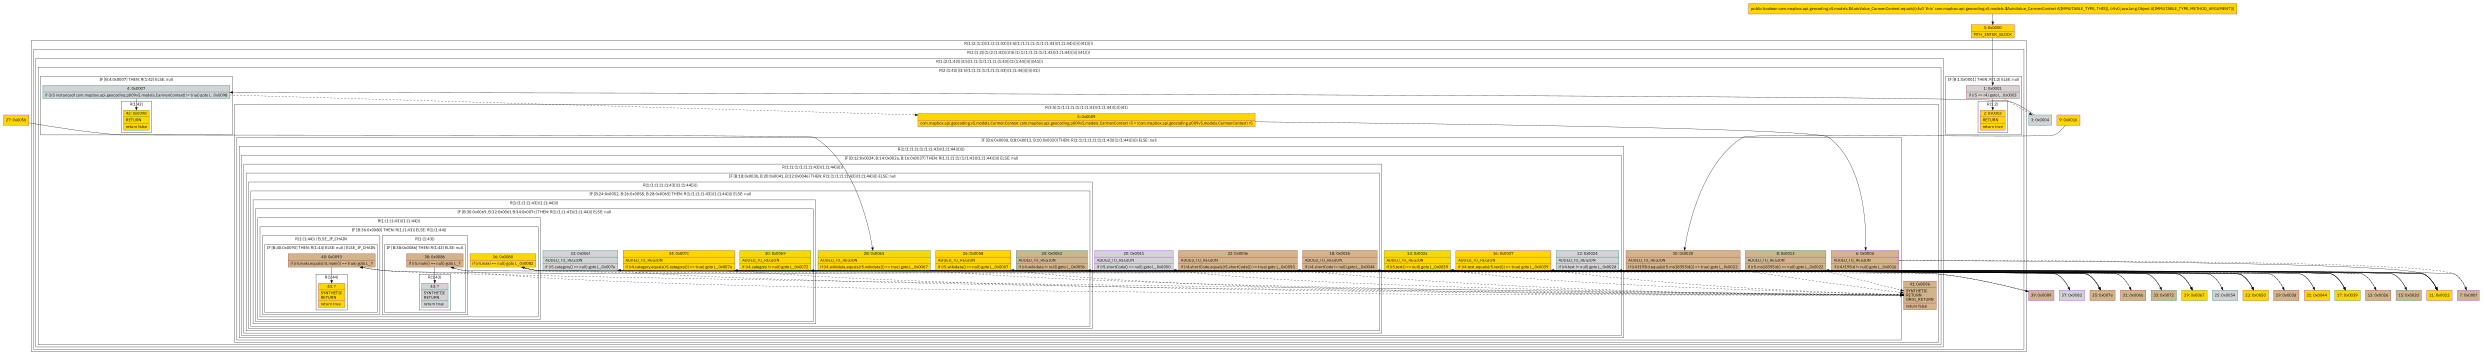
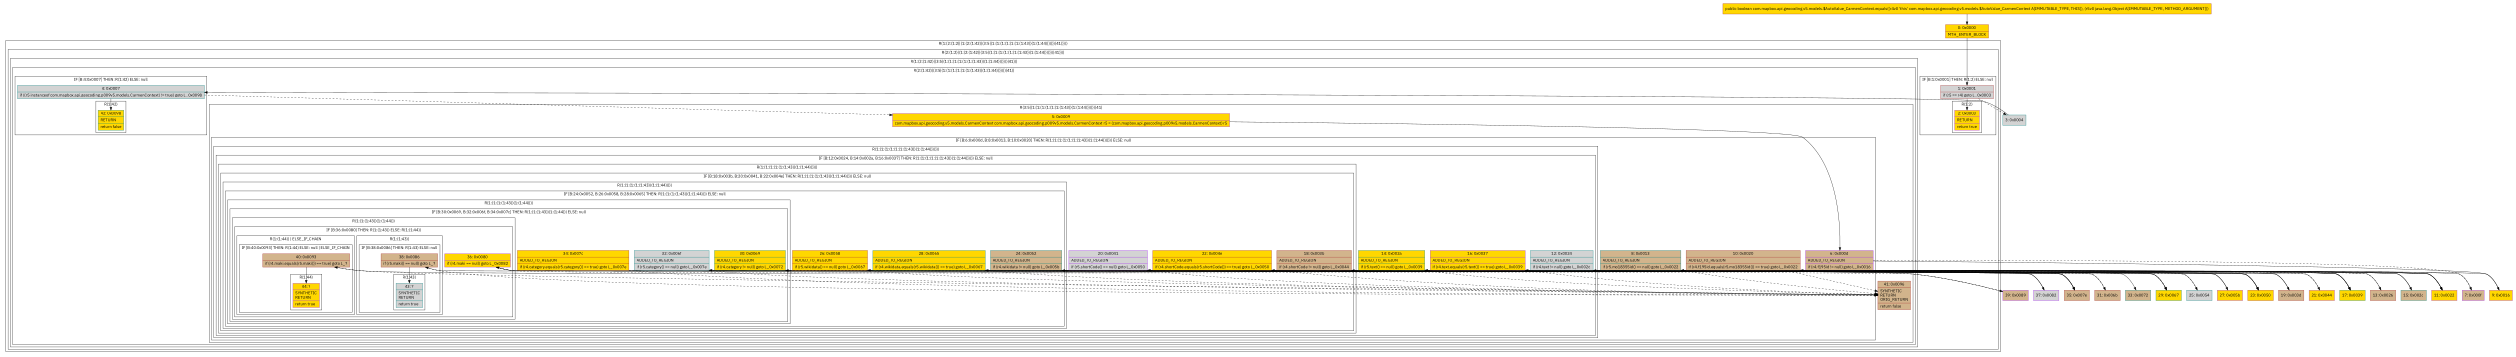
(1238, 260) -> (1212, 260)
(2171, 263) -> (2189, 265)
(1454, 271) -> none
none -> (1647, 271)
(1833, 271) -> (1823, 271)
(1848, 271) -> (1838, 271)
